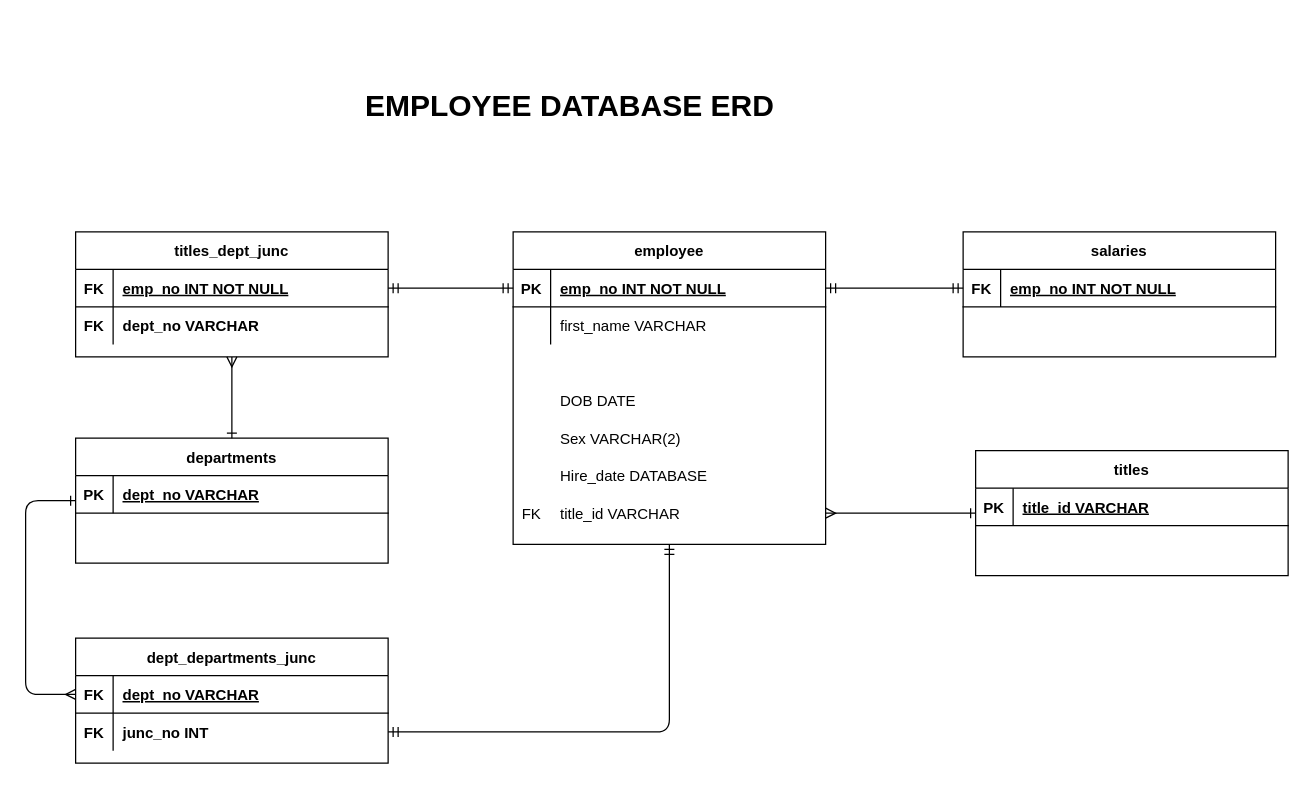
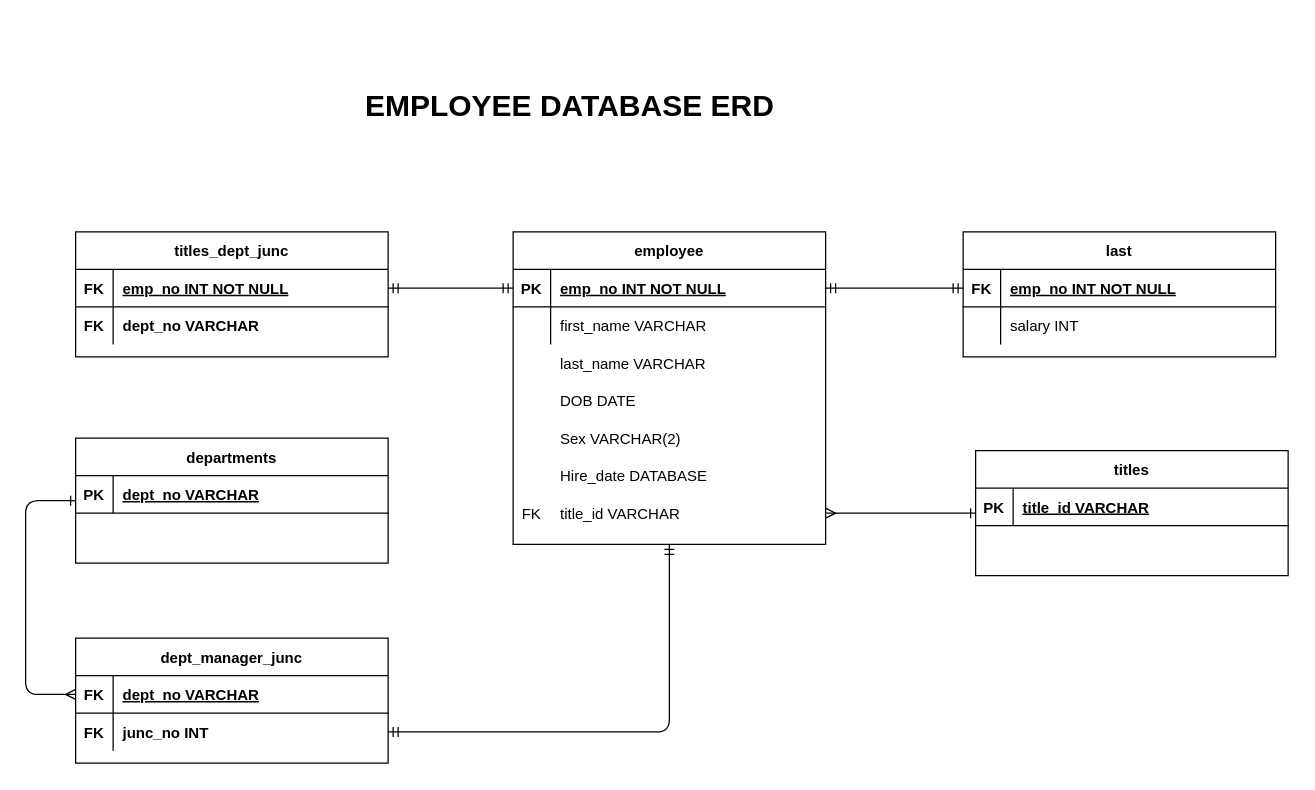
(1119, 251) -> (1119, 251)
none -> (1138, 326)
none -> (688, 363)
(232, 398) -> none
(231, 658) -> (231, 658)
